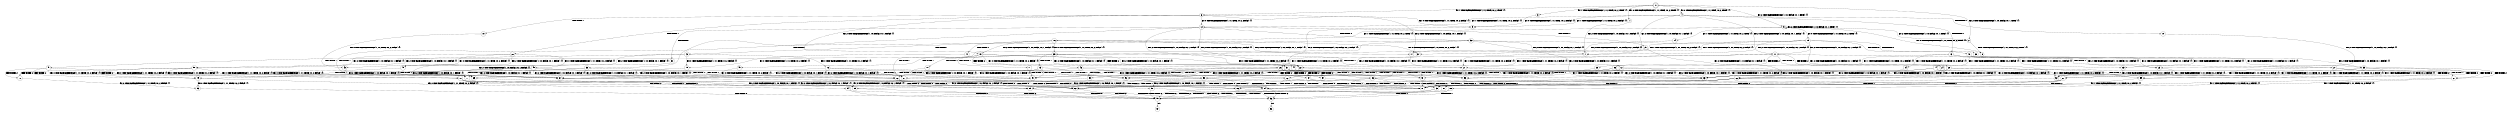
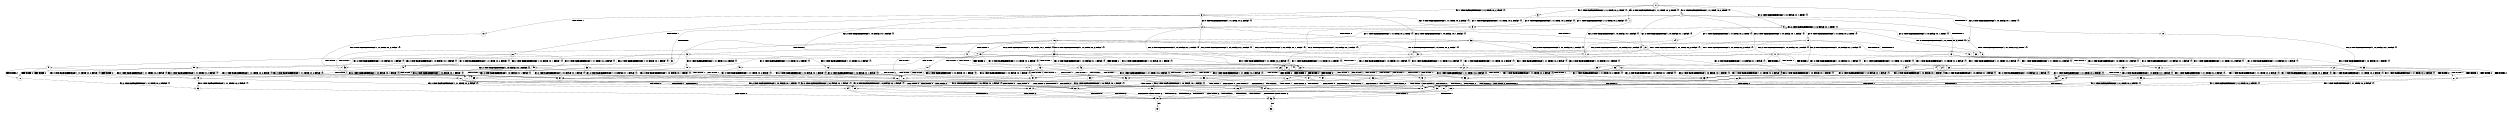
(1152, 79) -> none
